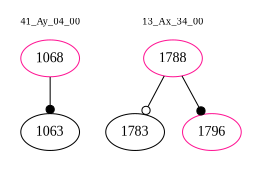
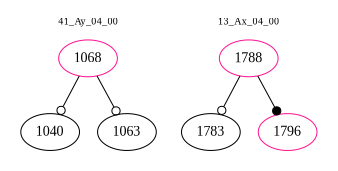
(174, 22) -> (249, 22)
(50, 91) -> (105, 92)
none -> (50, 132)
